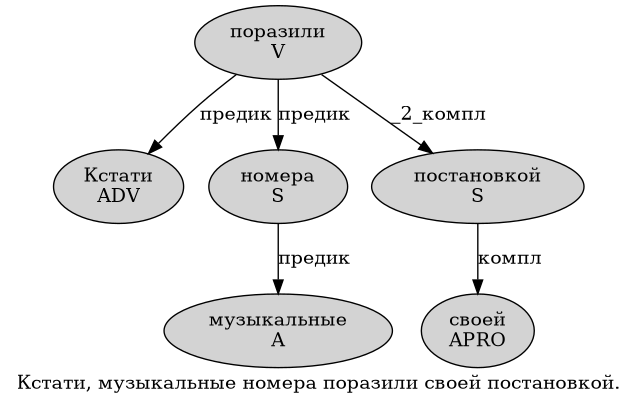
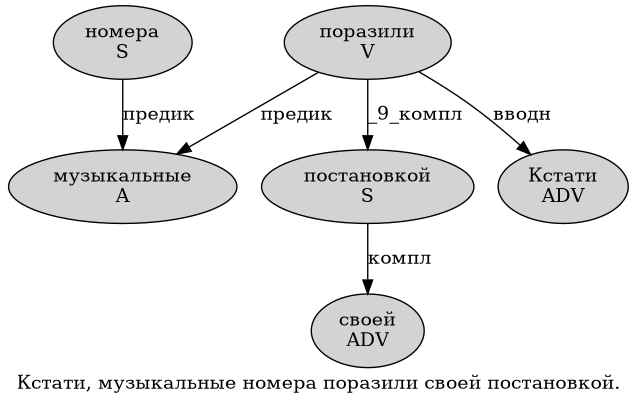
(278, 107) -> (254, 110)
(236, 115) -> (523, 115)
(439, 115) -> (416, 115)
(478, 331) -> (368, 331)
